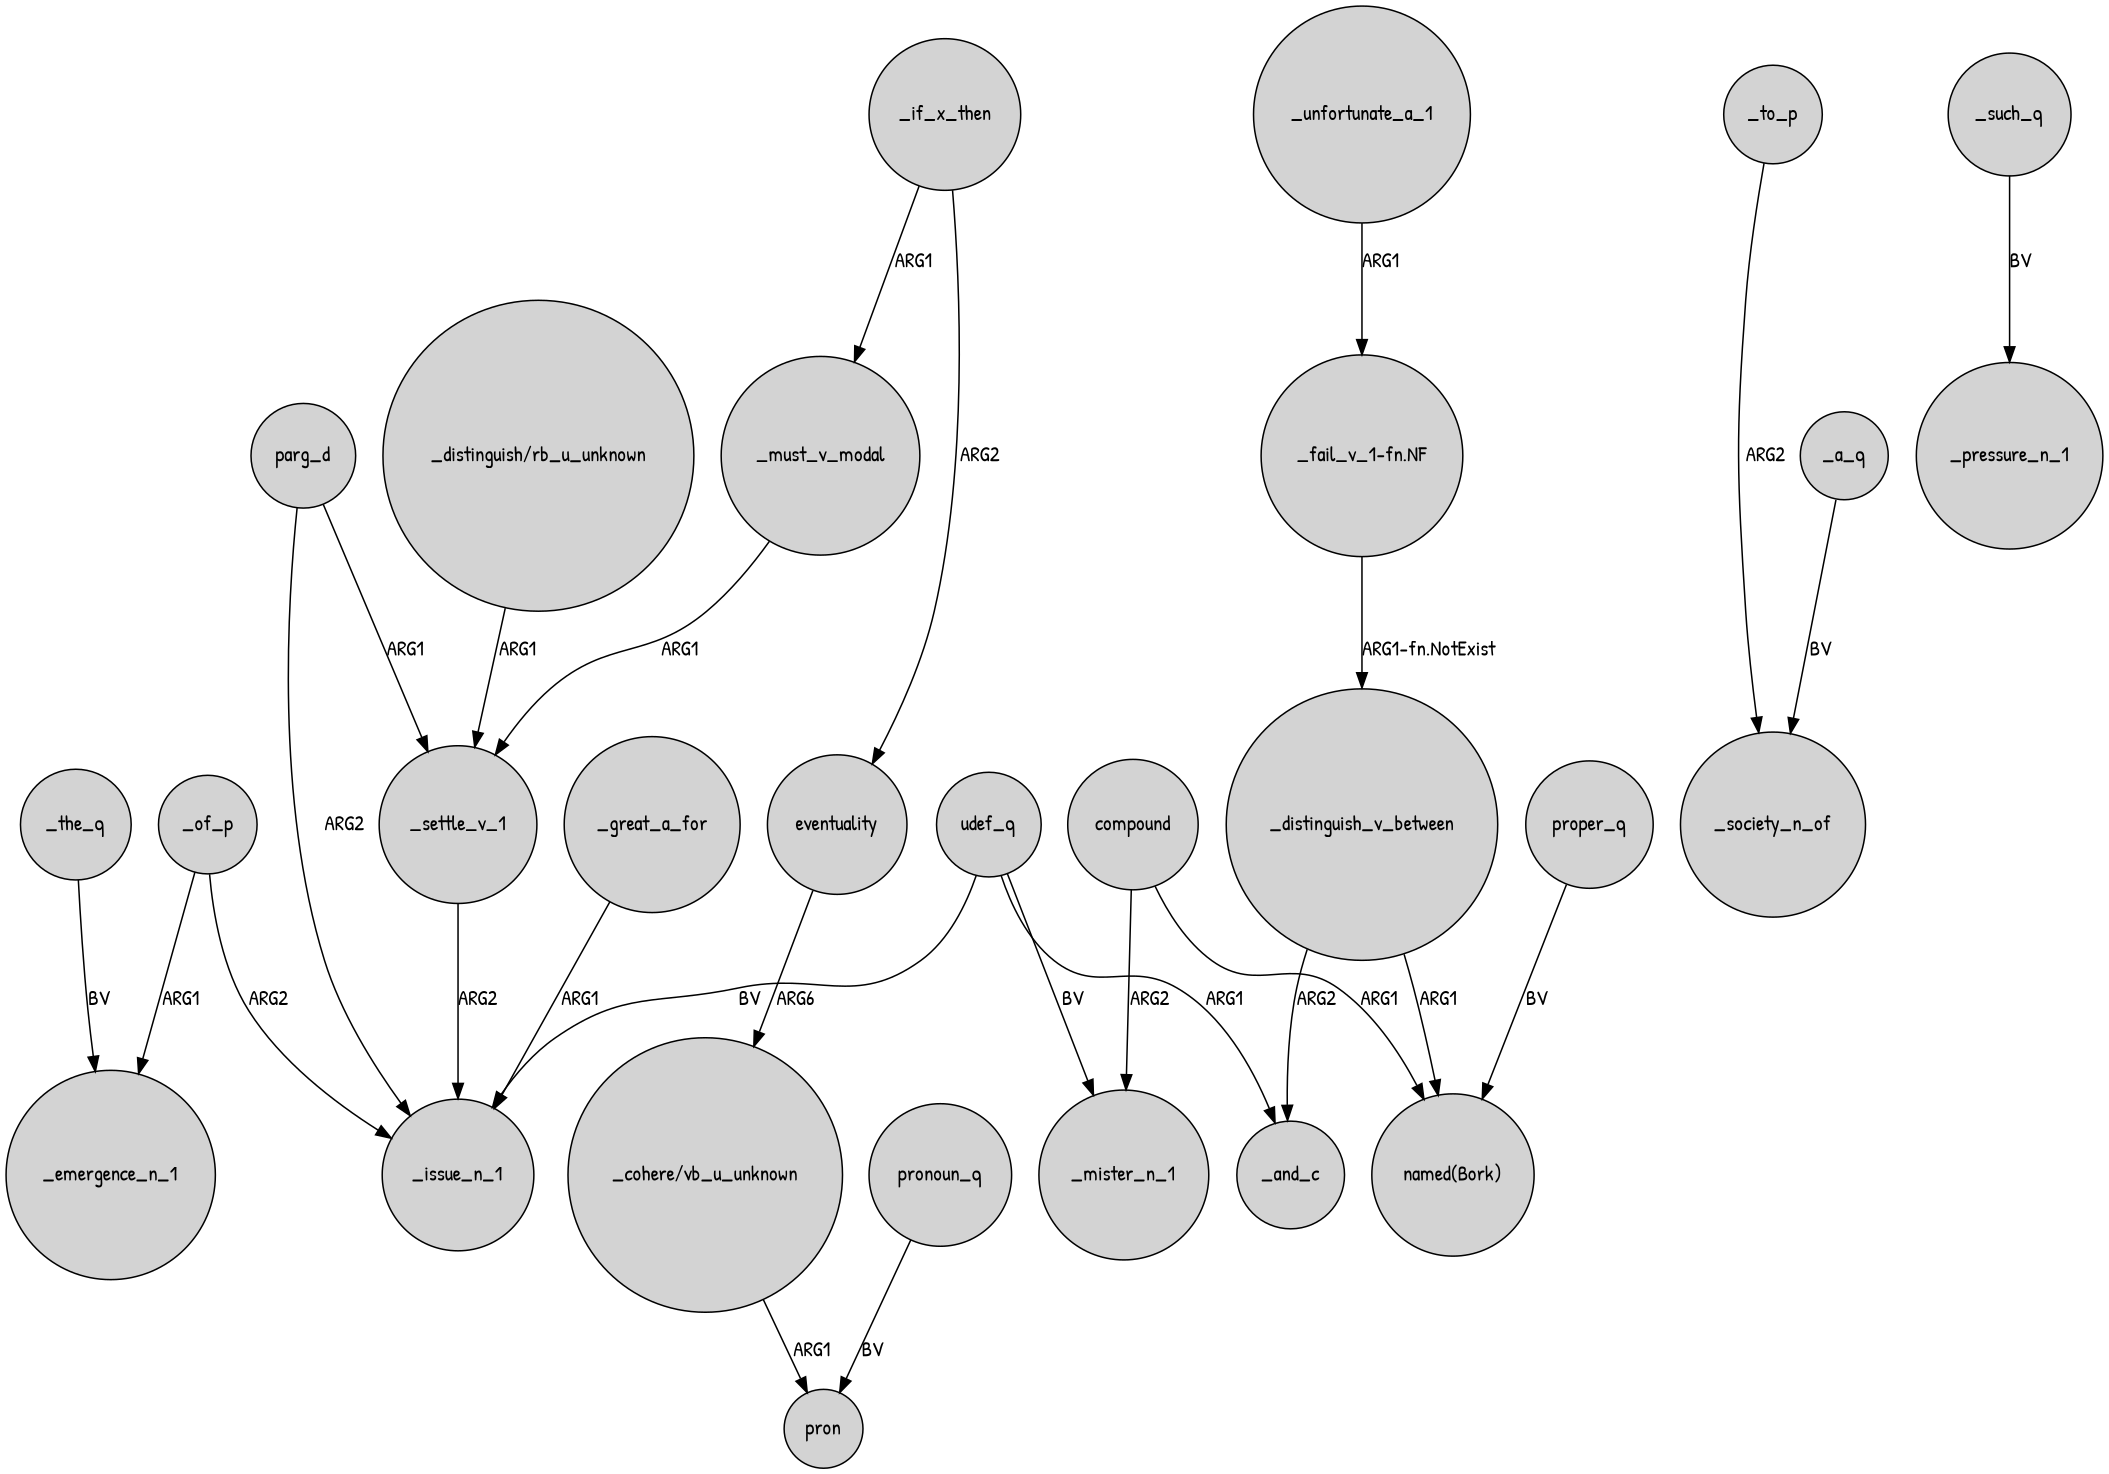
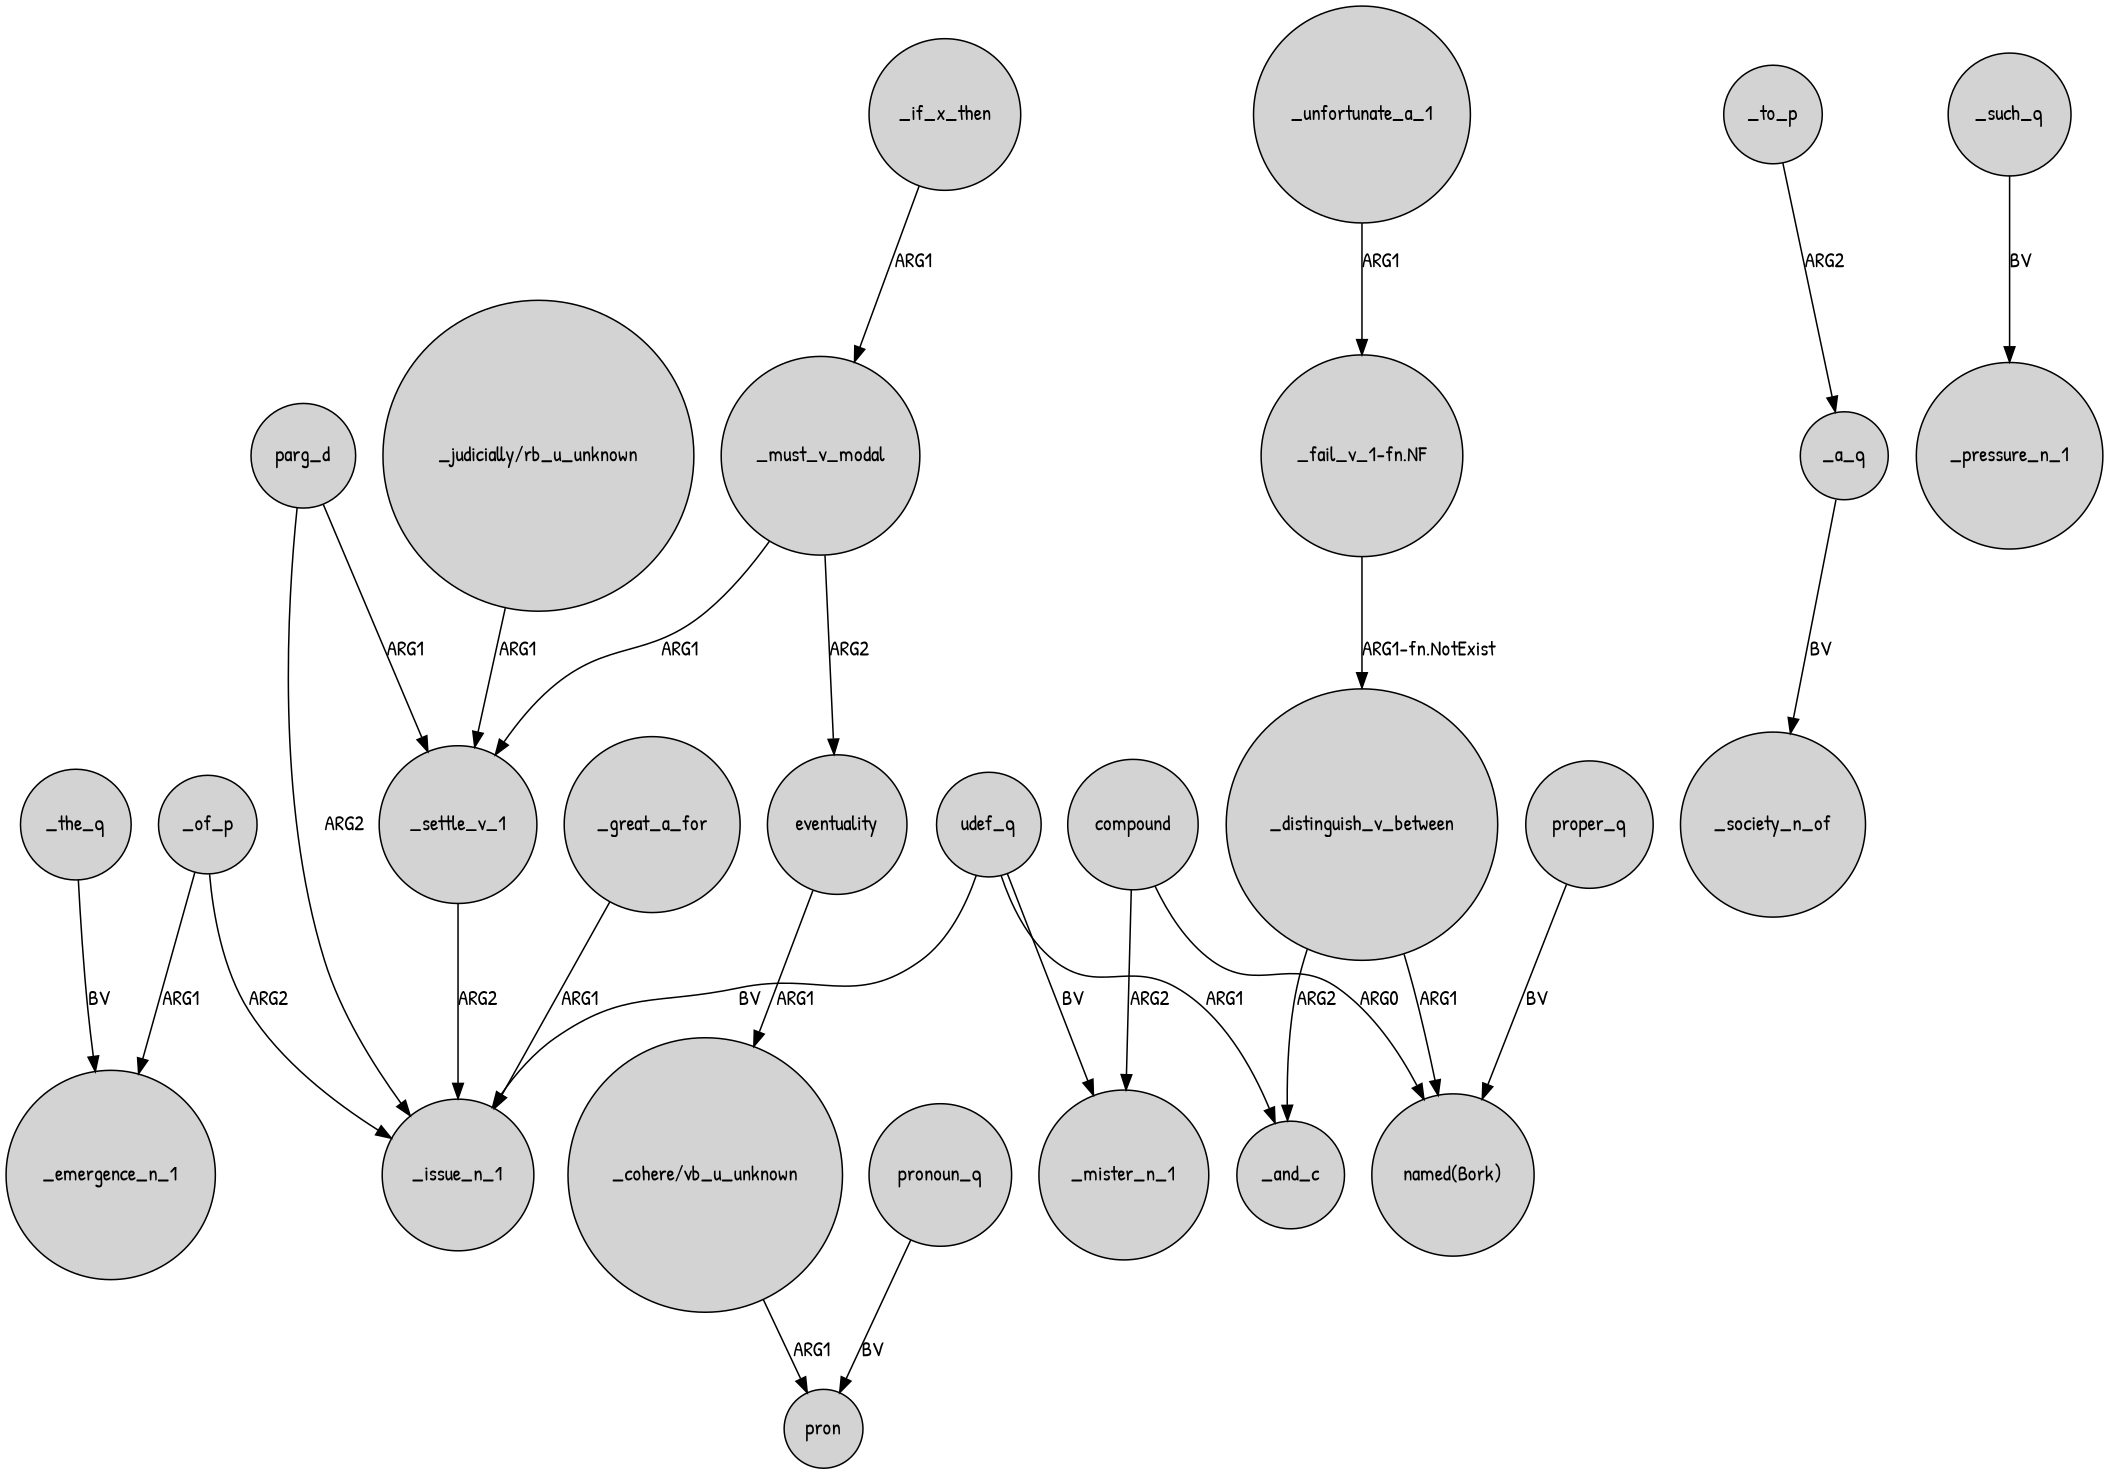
(1739, 440) -> (1808, 280)
(538, 456) -> (538, 456)
(954, 476) -> (829, 647)
(795, 999) -> (795, 999)
(1379, 999) -> (1379, 999)
